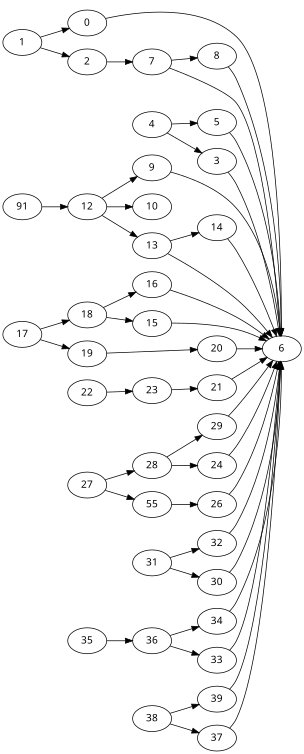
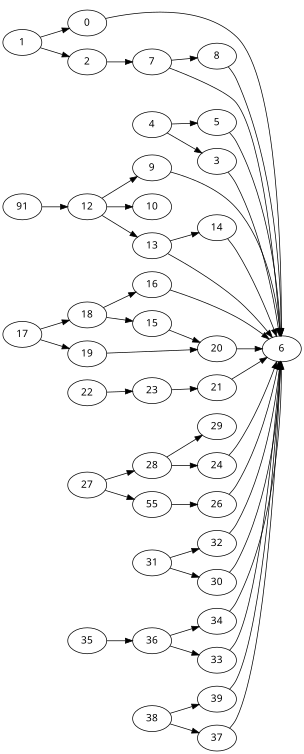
(217, 326) -> (181, 335)
(249, 392) -> none
